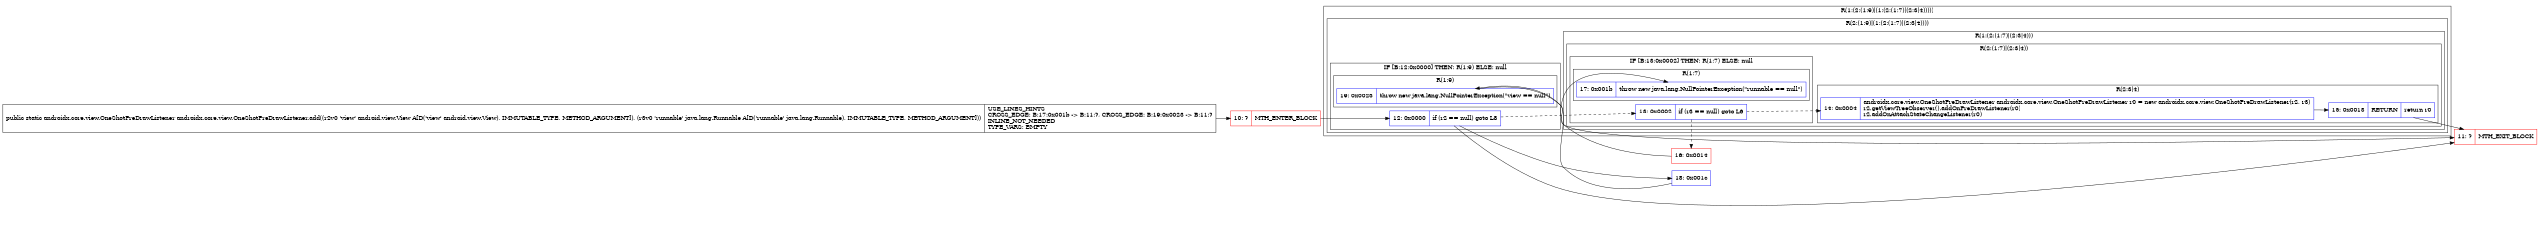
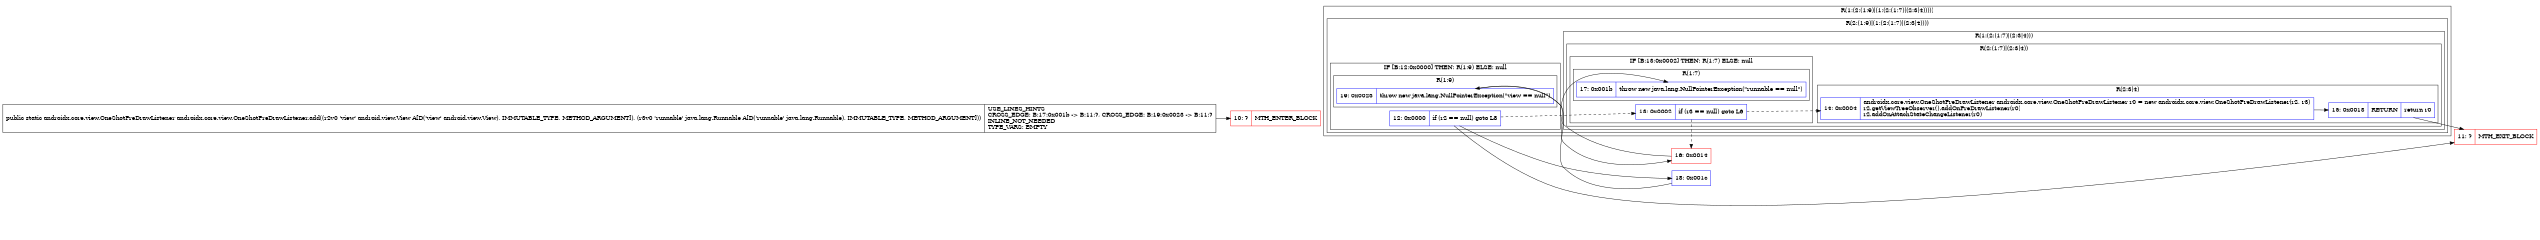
(1353, 118) -> none
(1953, 143) -> (1566, 144)
